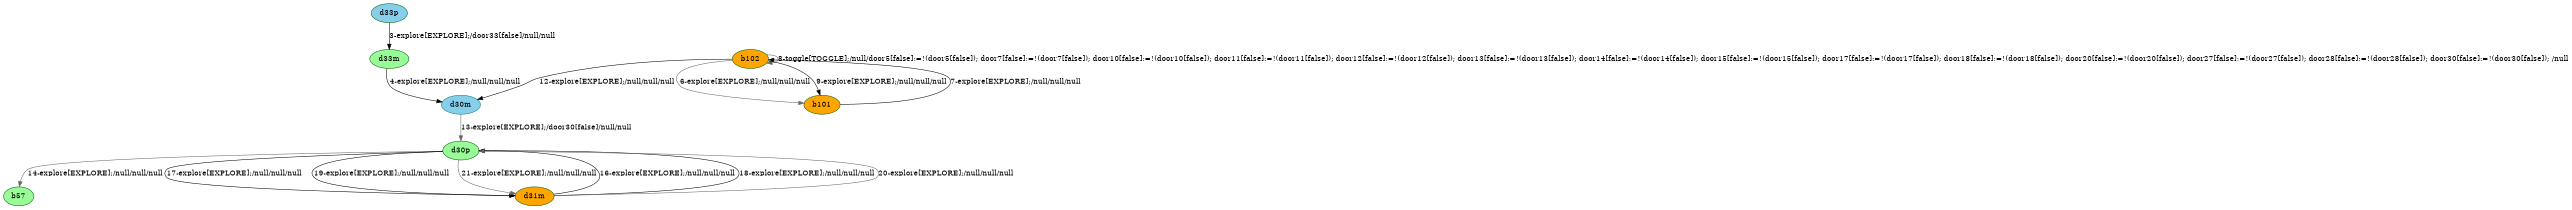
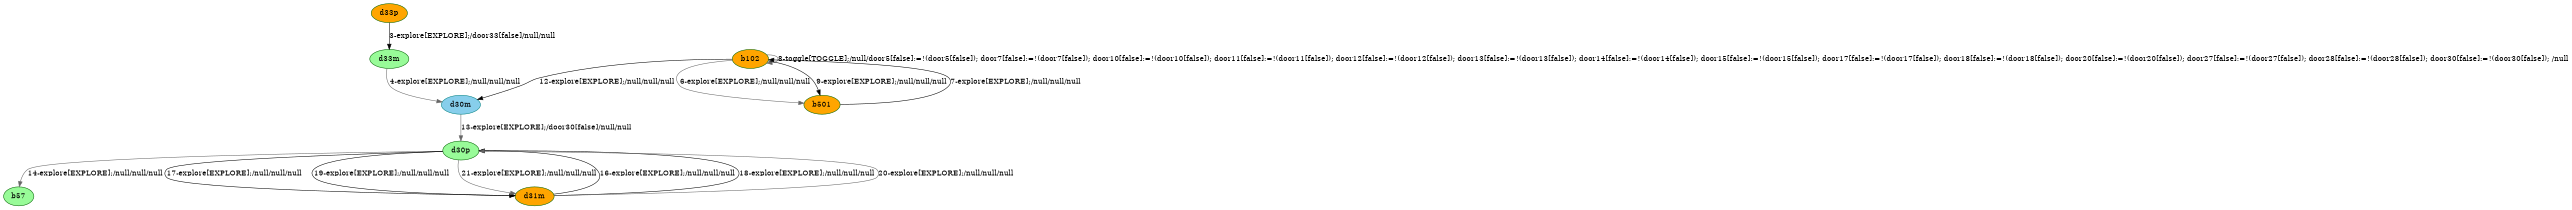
(389, 13) -> (389, 13)
(404, 94) -> (404, 94)
(822, 105) -> (822, 105)
